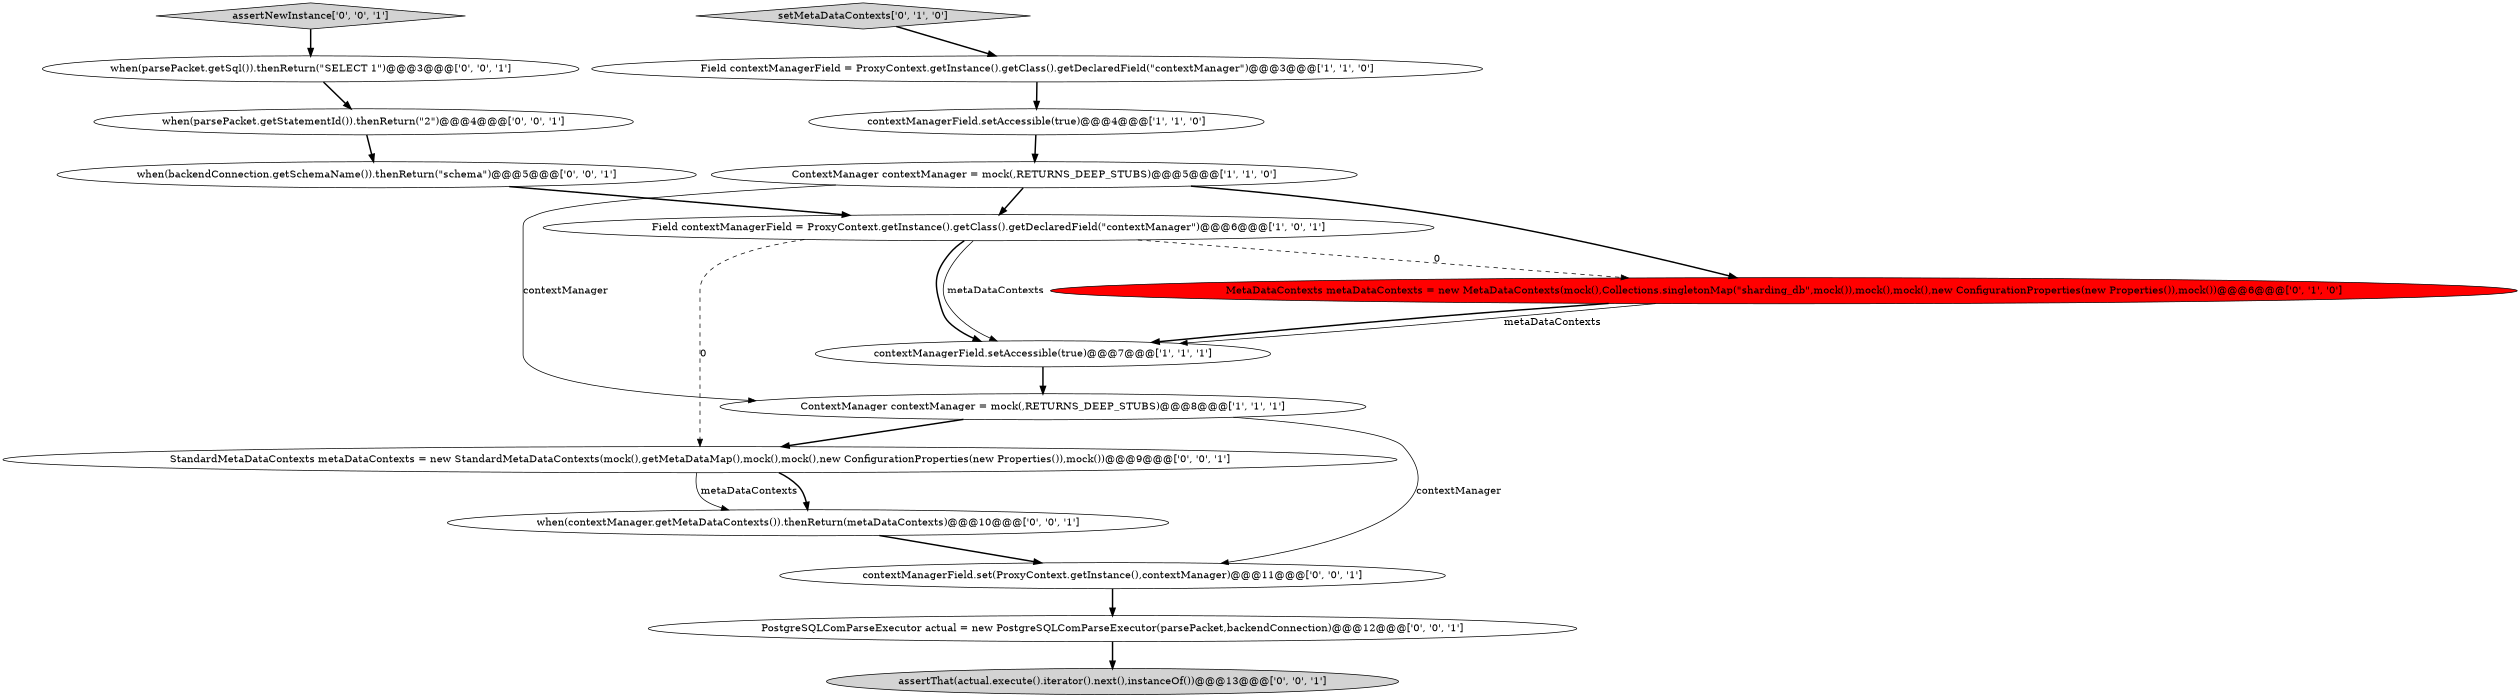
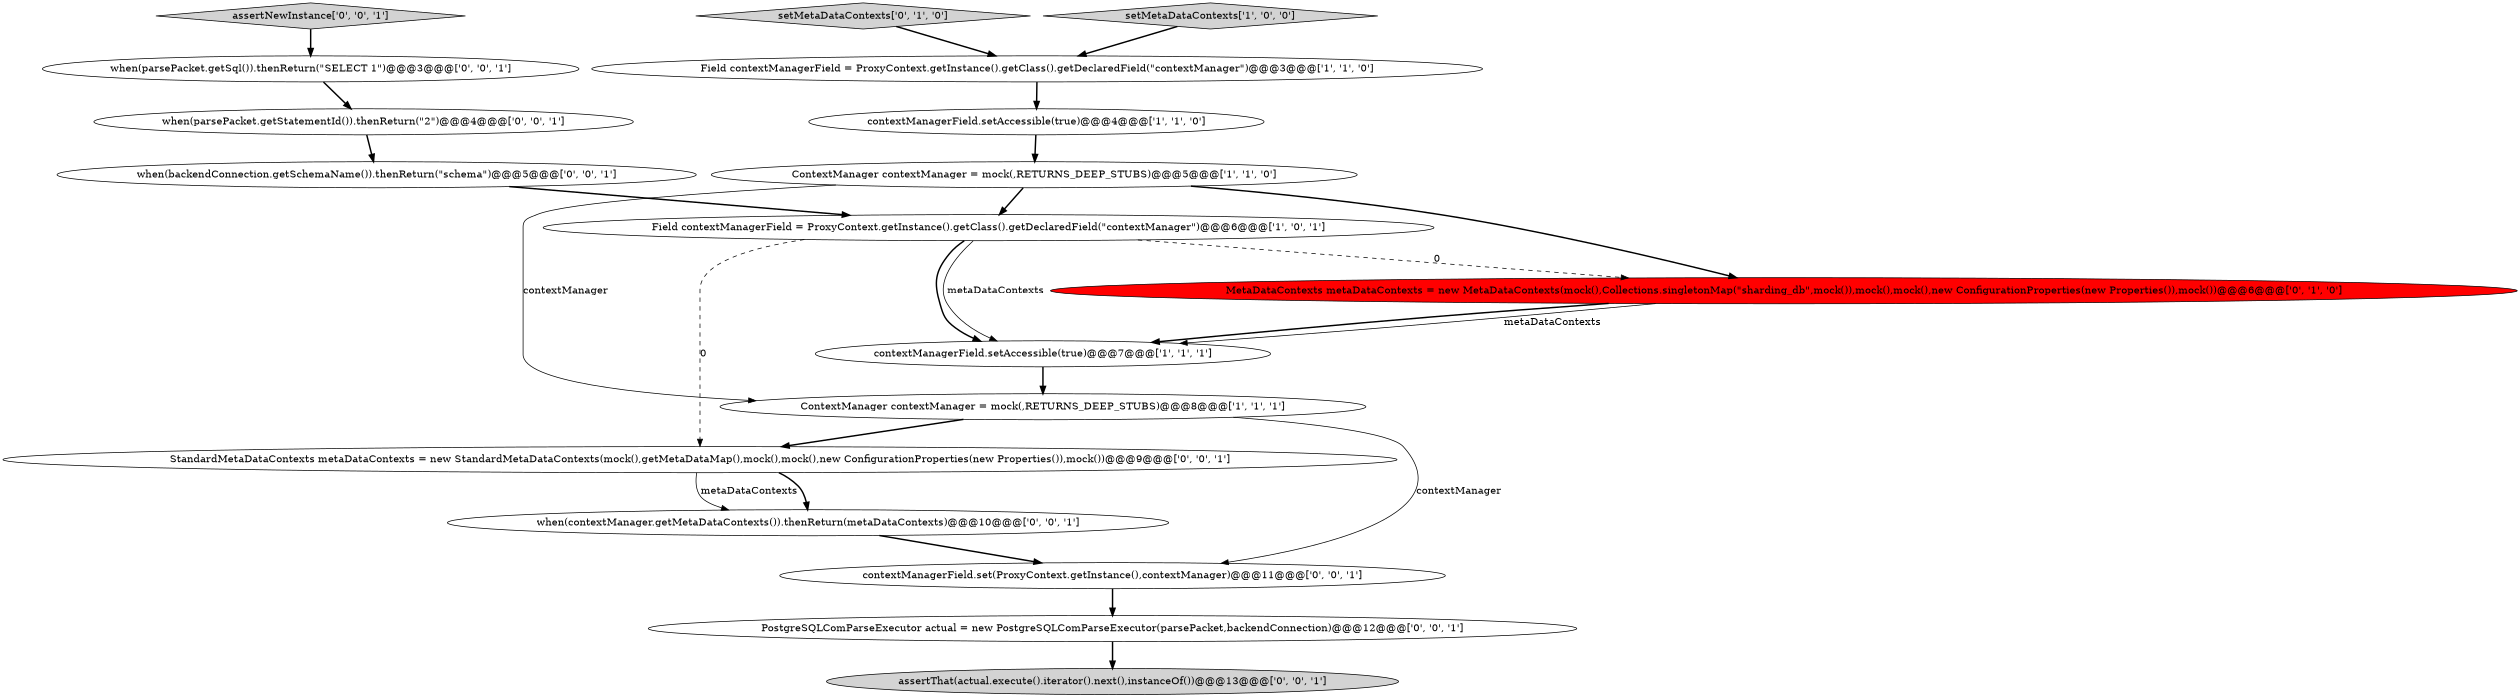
none -> (1210, 16)
